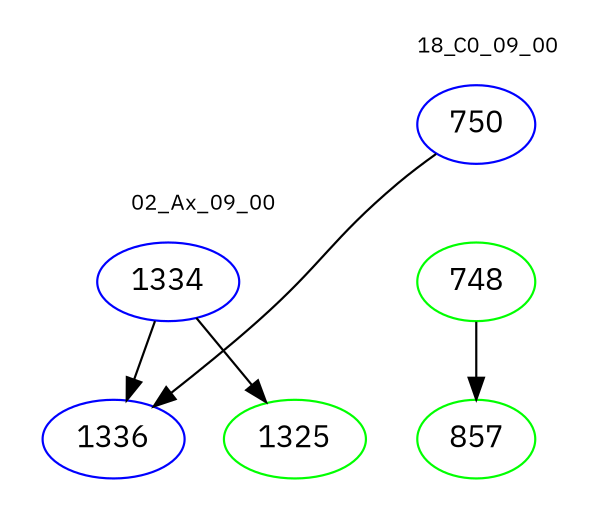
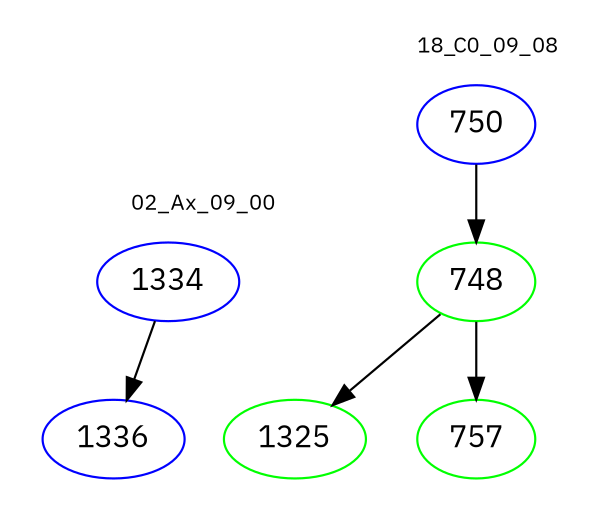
(488, 47) -> (488, 47)
(305, 275) -> (476, 192)
(233, 362) -> (413, 337)
(476, 439) -> (476, 439)
